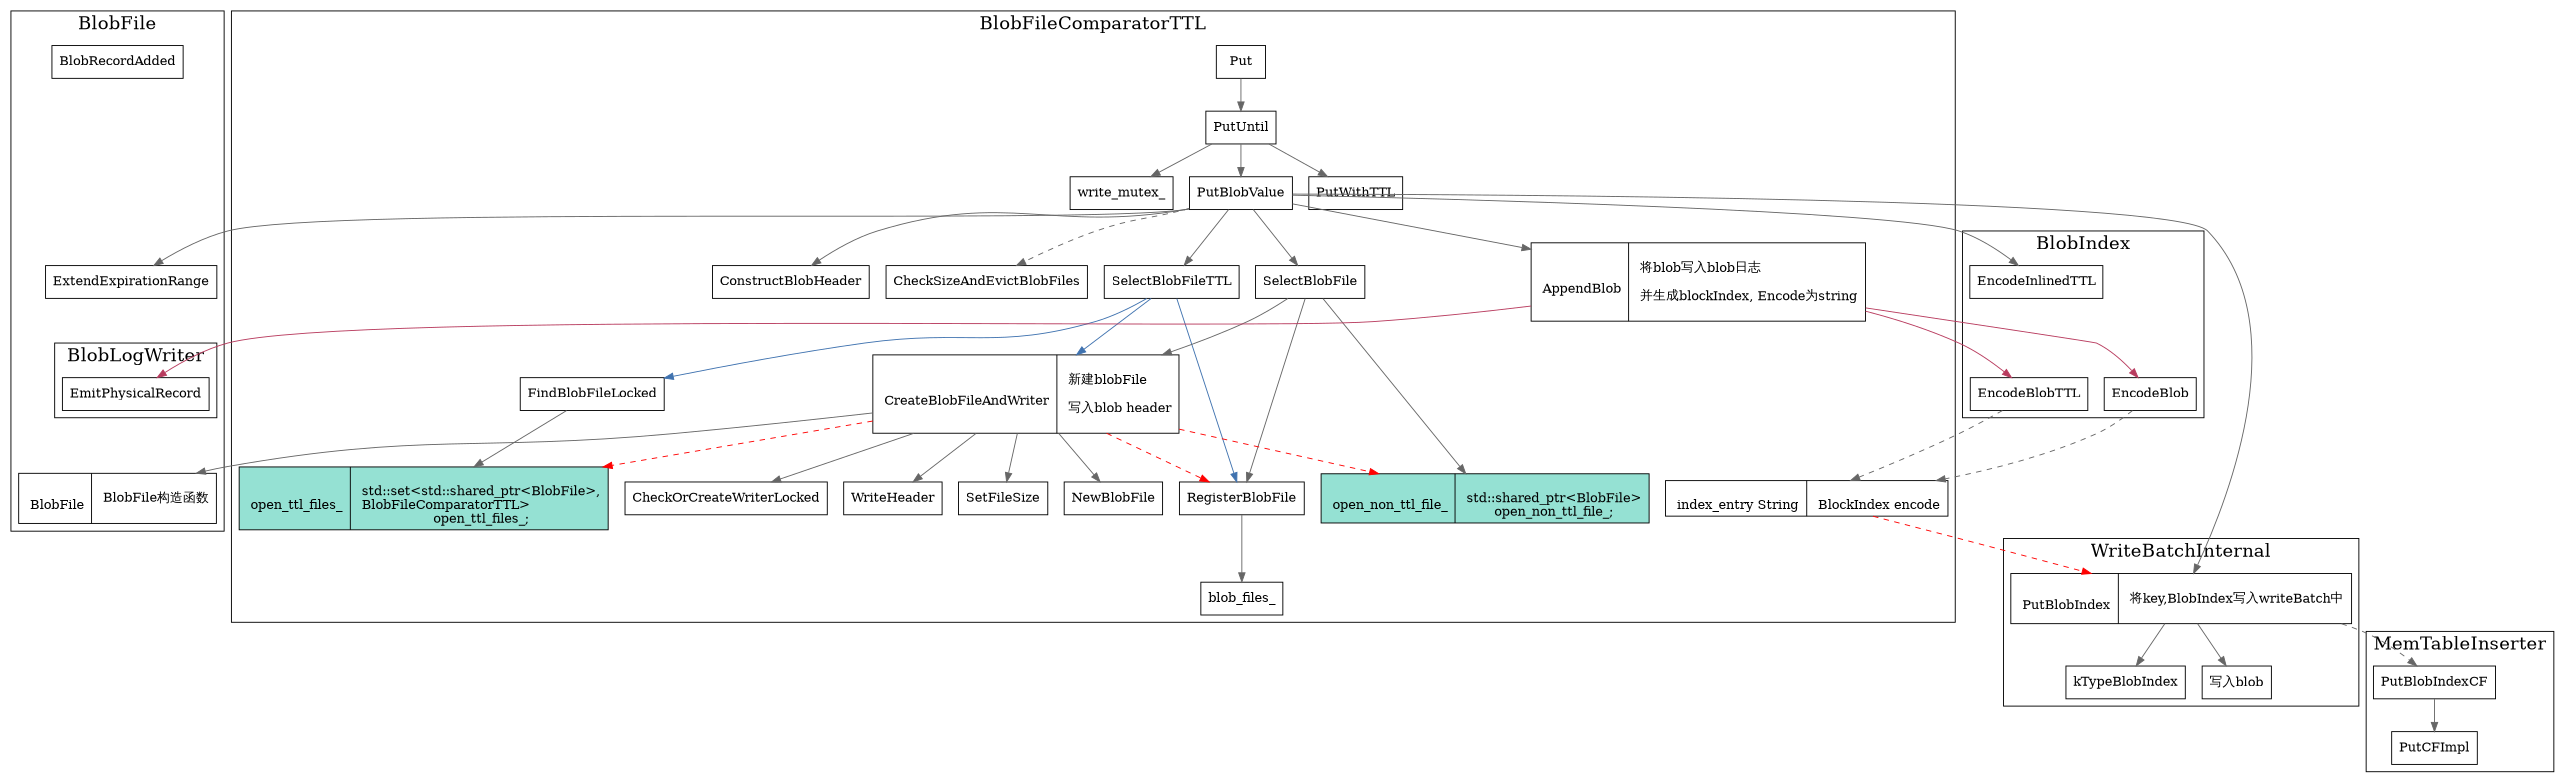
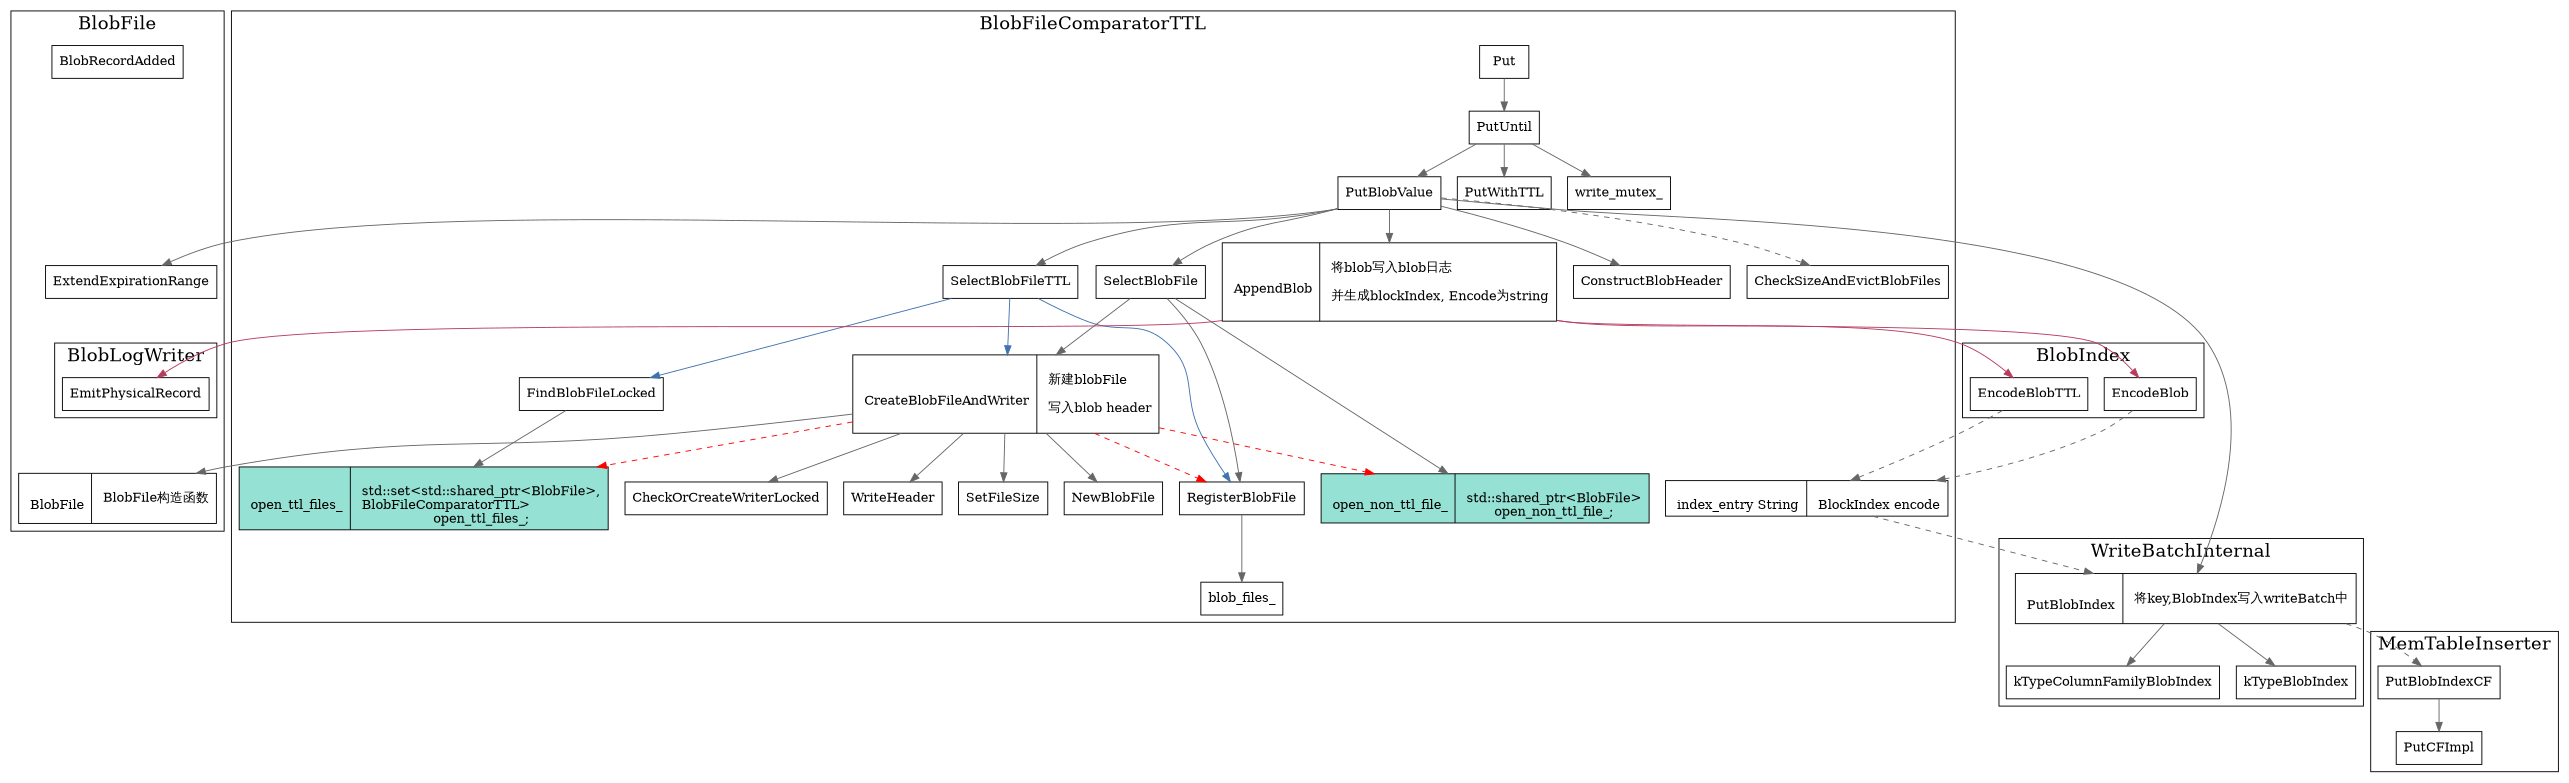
(2036, 282) -> none
(1978, 543) -> (1979, 544)
(2237, 682) -> (2113, 682)
